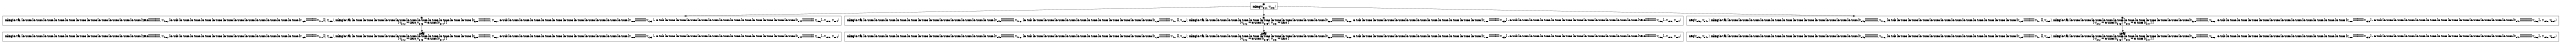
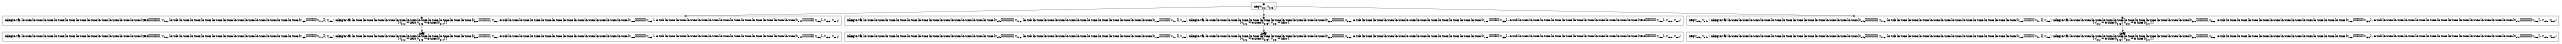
(1257, 7) -> (1257, 7)
